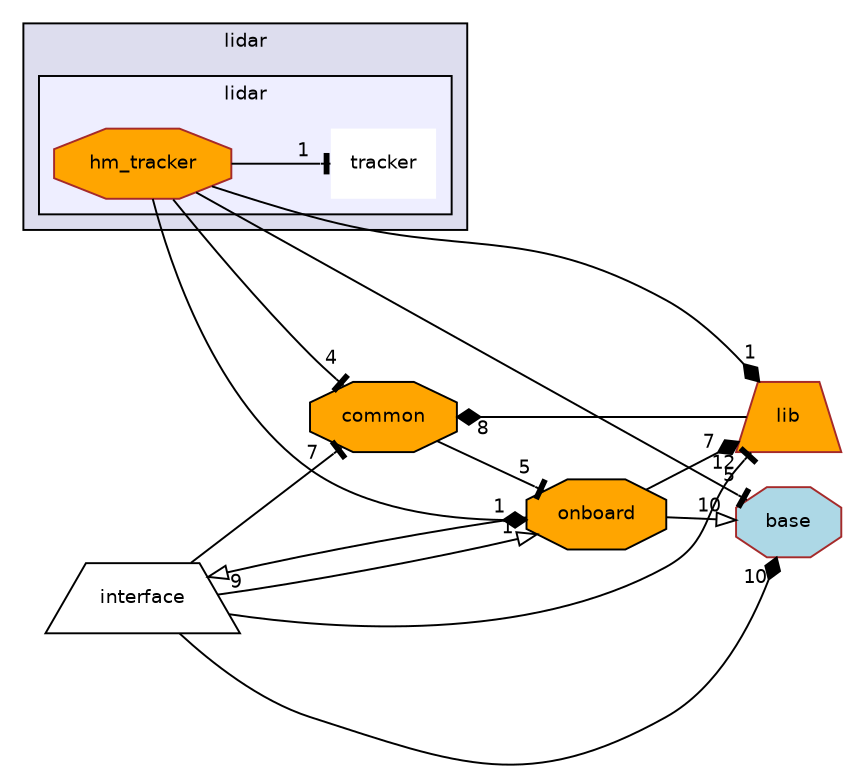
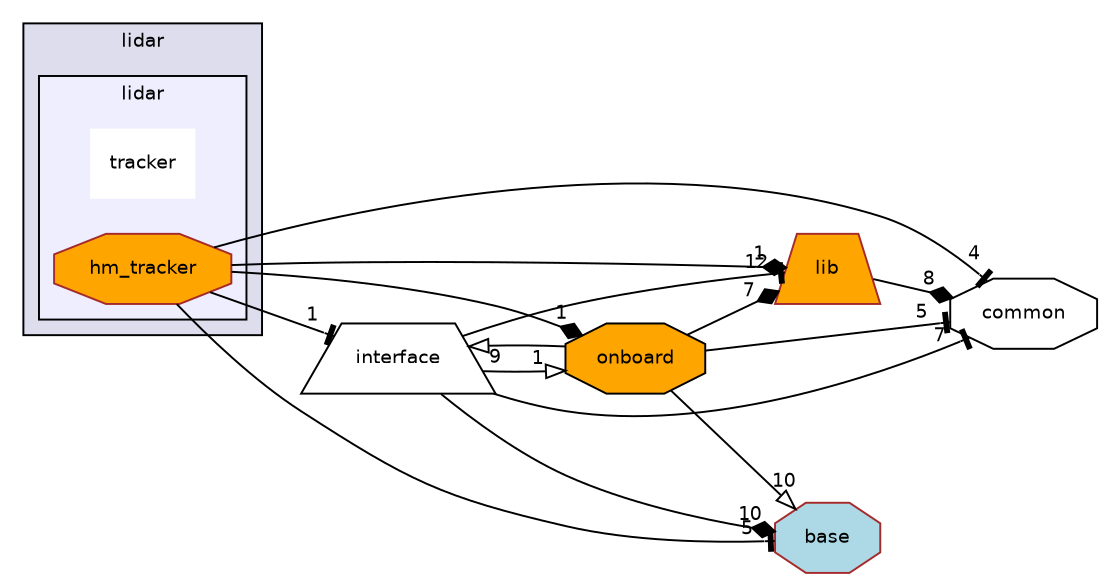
(276, 164) -> (276, 316)
(383, 417) -> (1024, 314)
(486, 464) -> (823, 337)
